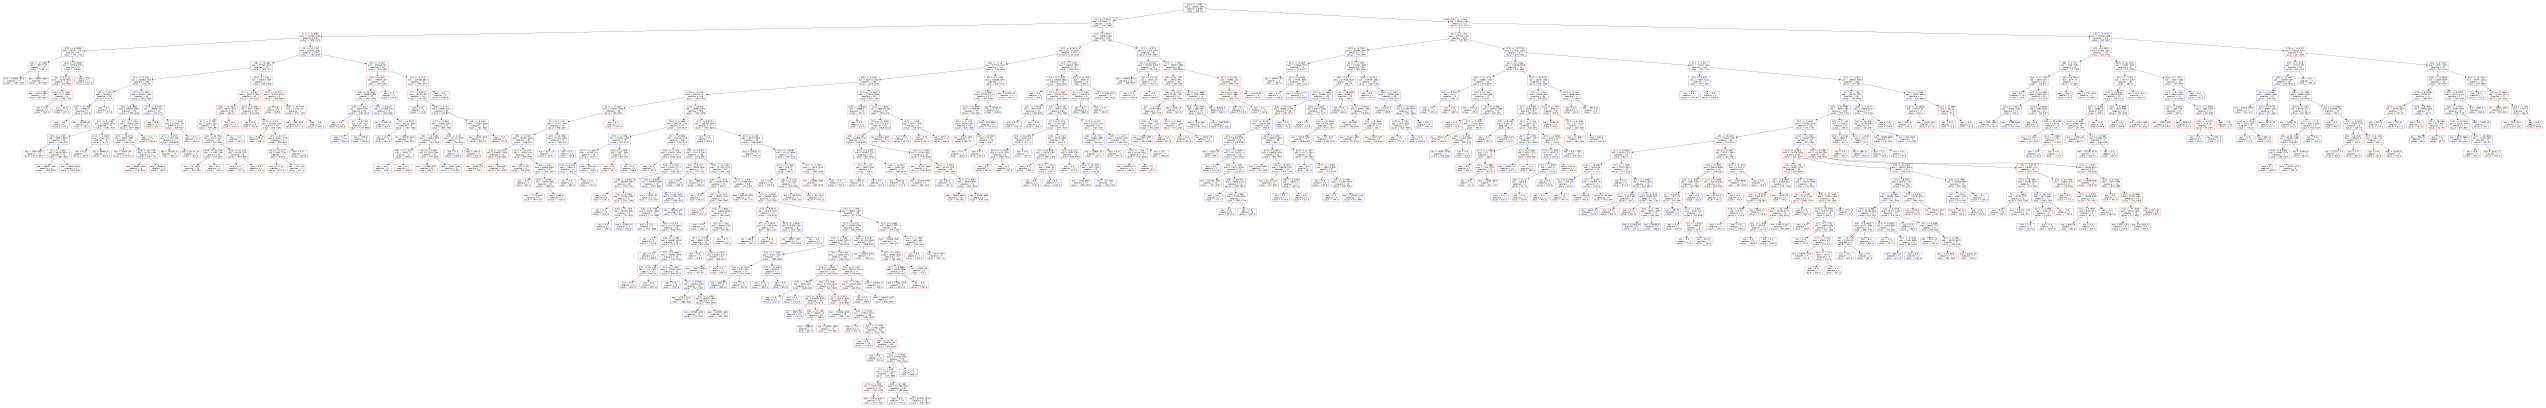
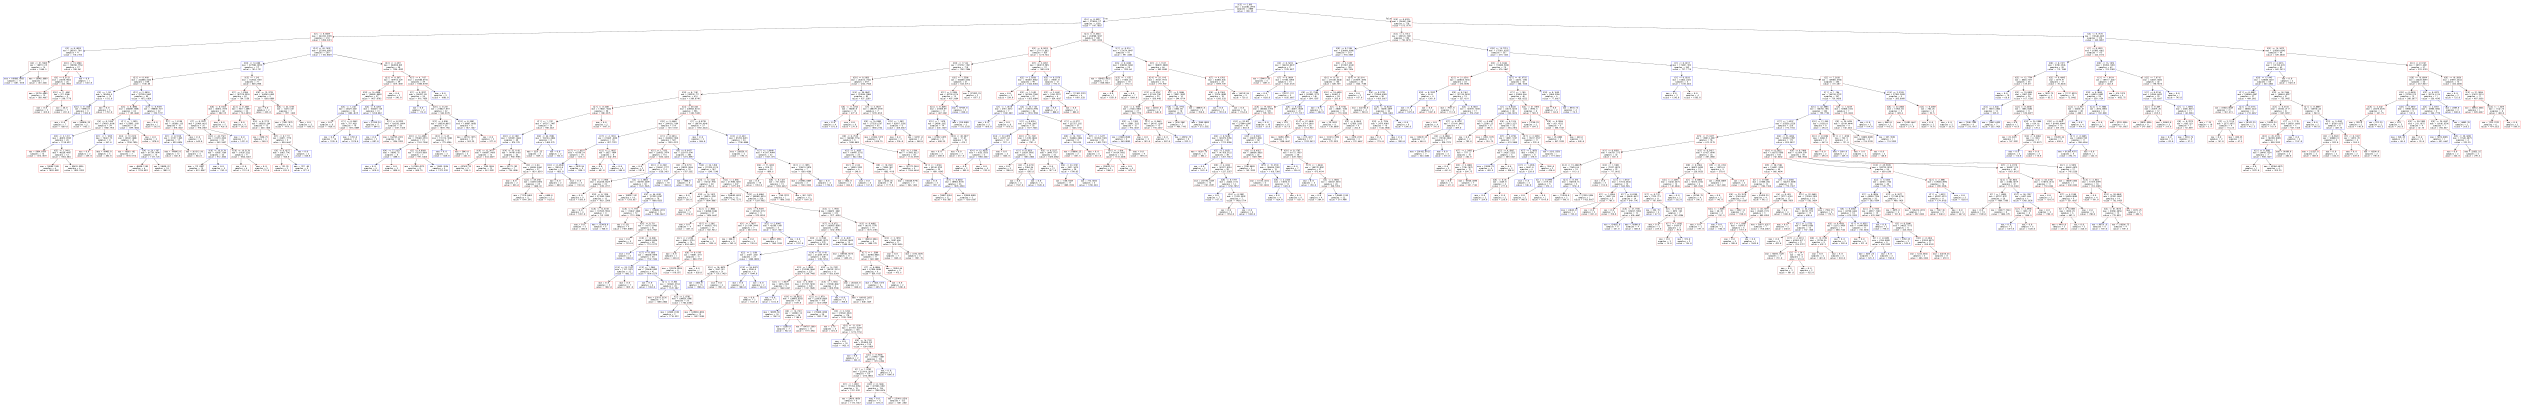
(2097, 125) -> (2077, 125)
(907, 132) -> (839, 118)
